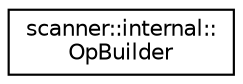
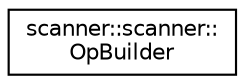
(121, 42) -> (122, 42)
